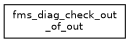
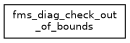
(65, 21) -> (65, 21)
